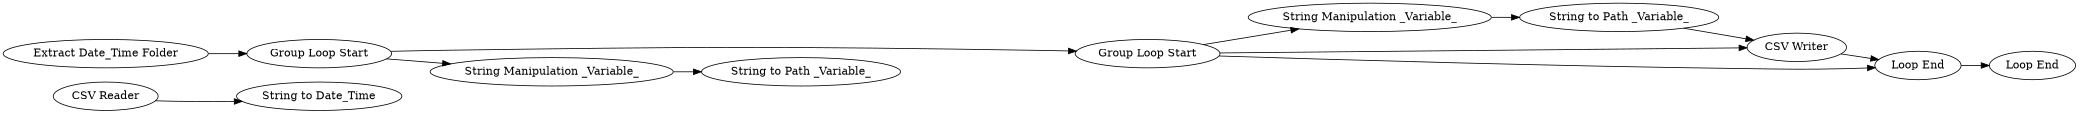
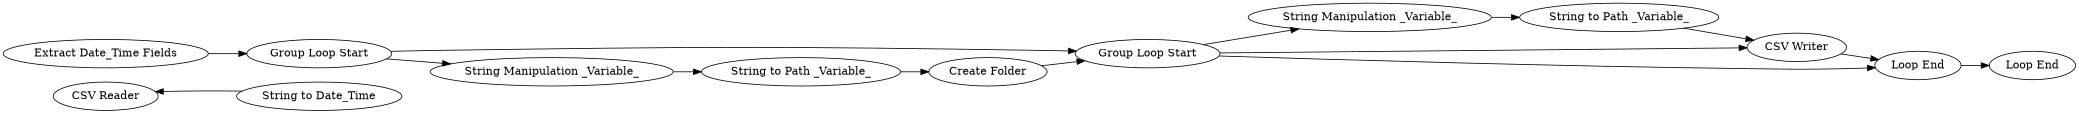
(106, 54) -> (106, 54)
none -> (988, 72)
(195, 101) -> (203, 91)
